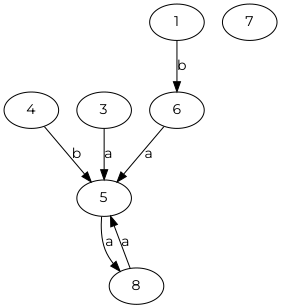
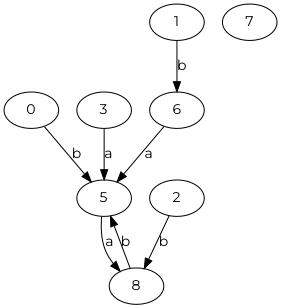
(31, 110) -> (31, 110)
none -> (177, 198)
(126, 242) -> (126, 242)
